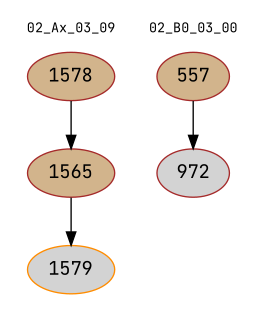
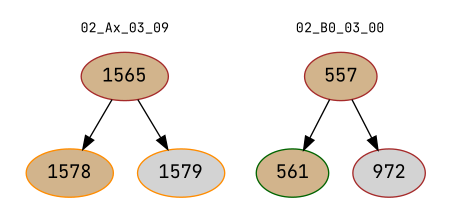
(71, 76) -> (70, 173)
(71, 118) -> (101, 119)
none -> (292, 173)
